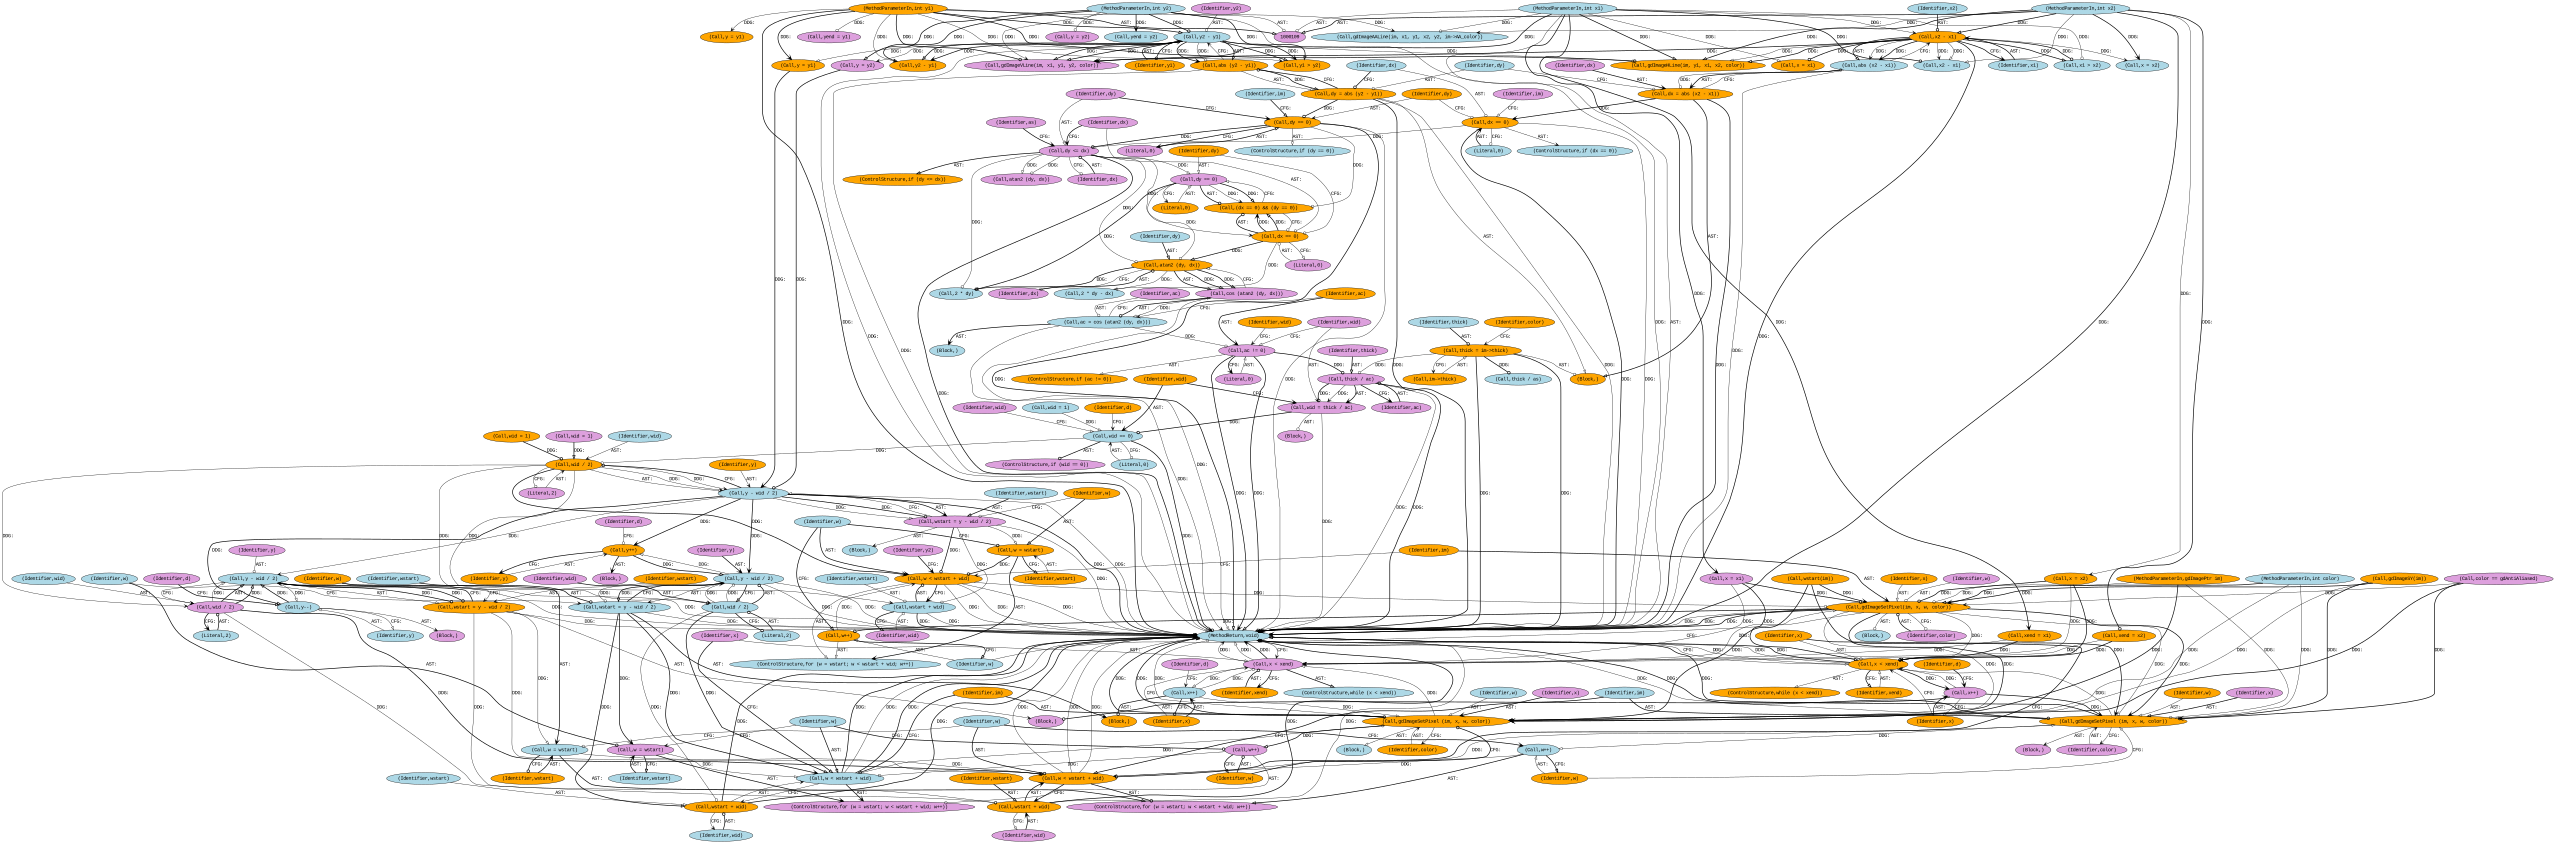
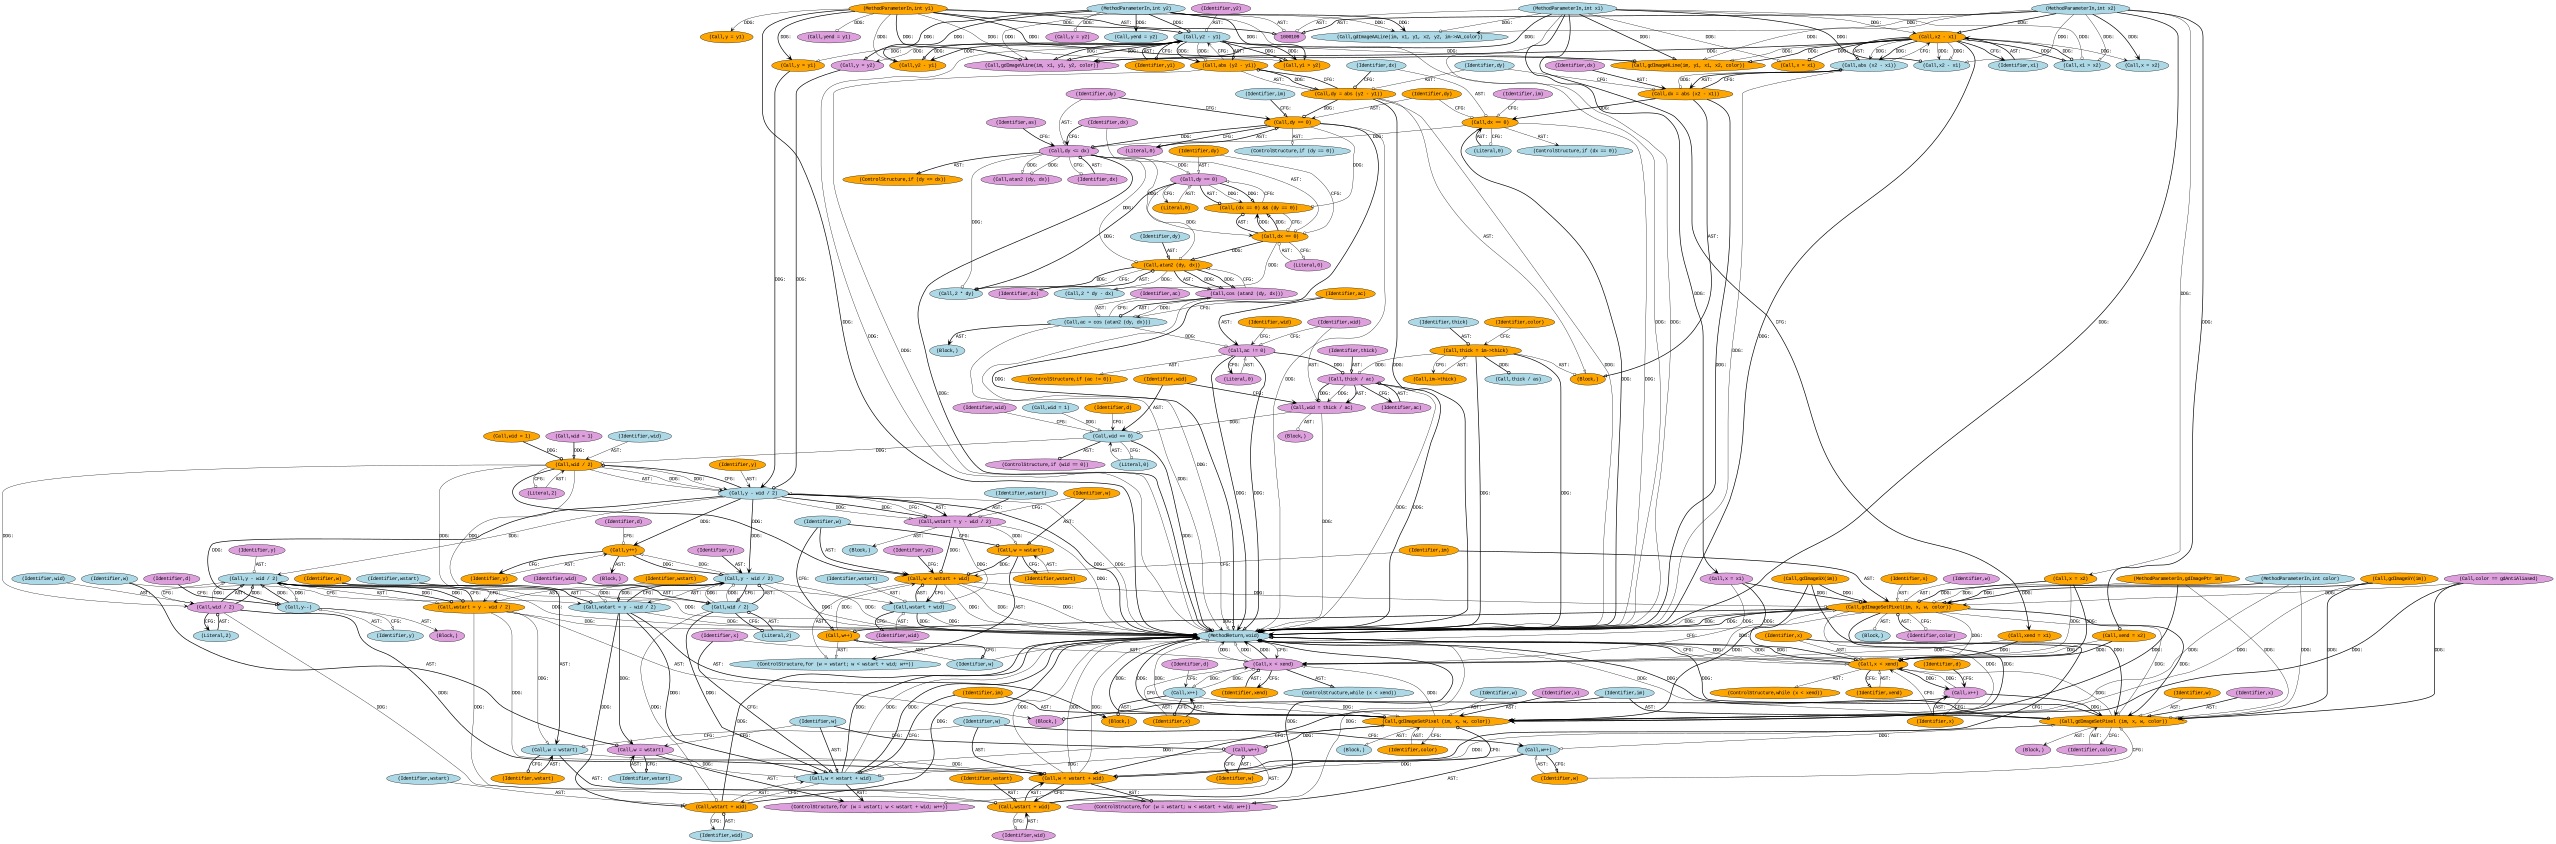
(1937, 9) -> none
none -> (1323, 15)
(1868, 29) -> (1868, 29)
none -> (2100, 36)
(1260, 47) -> (1260, 47)
(1769, 73) -> (1769, 73)
(1677, 322) -> (1677, 322)
(1782, 322) -> (1782, 322)
(1216, 422) -> (1216, 422)
(1810, 579) -> (1810, 579)
